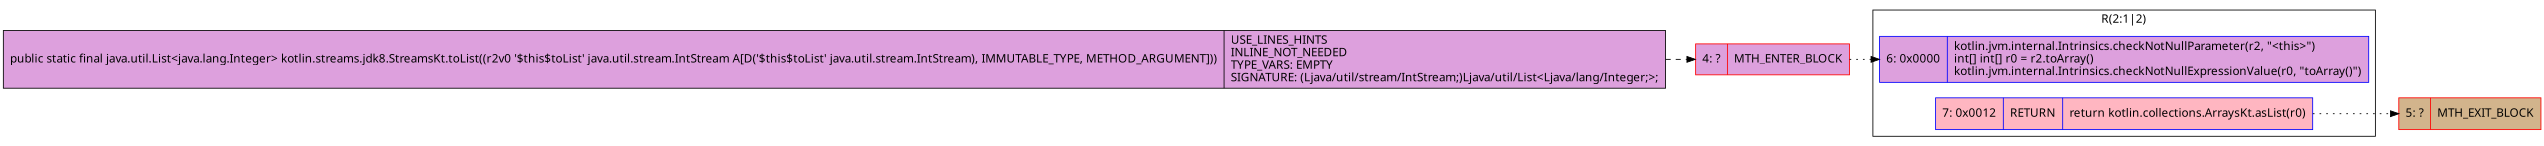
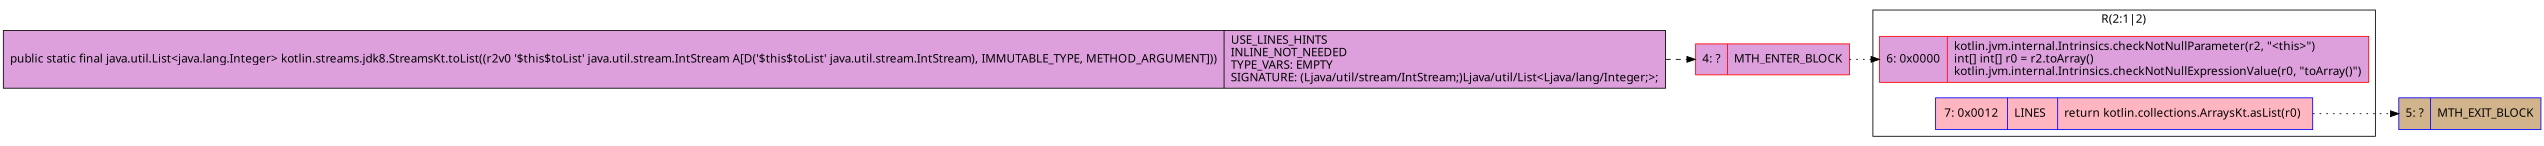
(2124, 59) -> (2124, 59)
(2033, 113) -> (2030, 113)
(2470, 114) -> (2470, 114)
